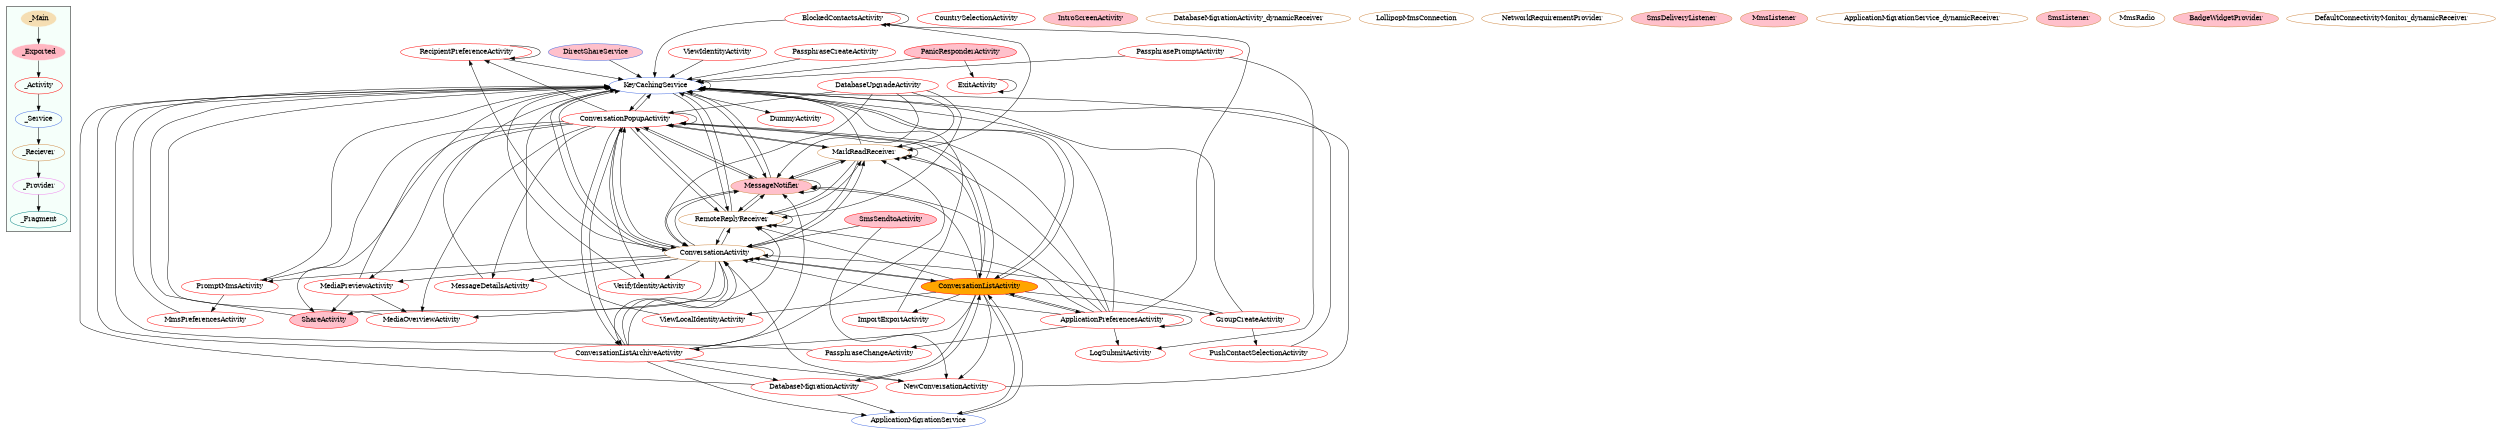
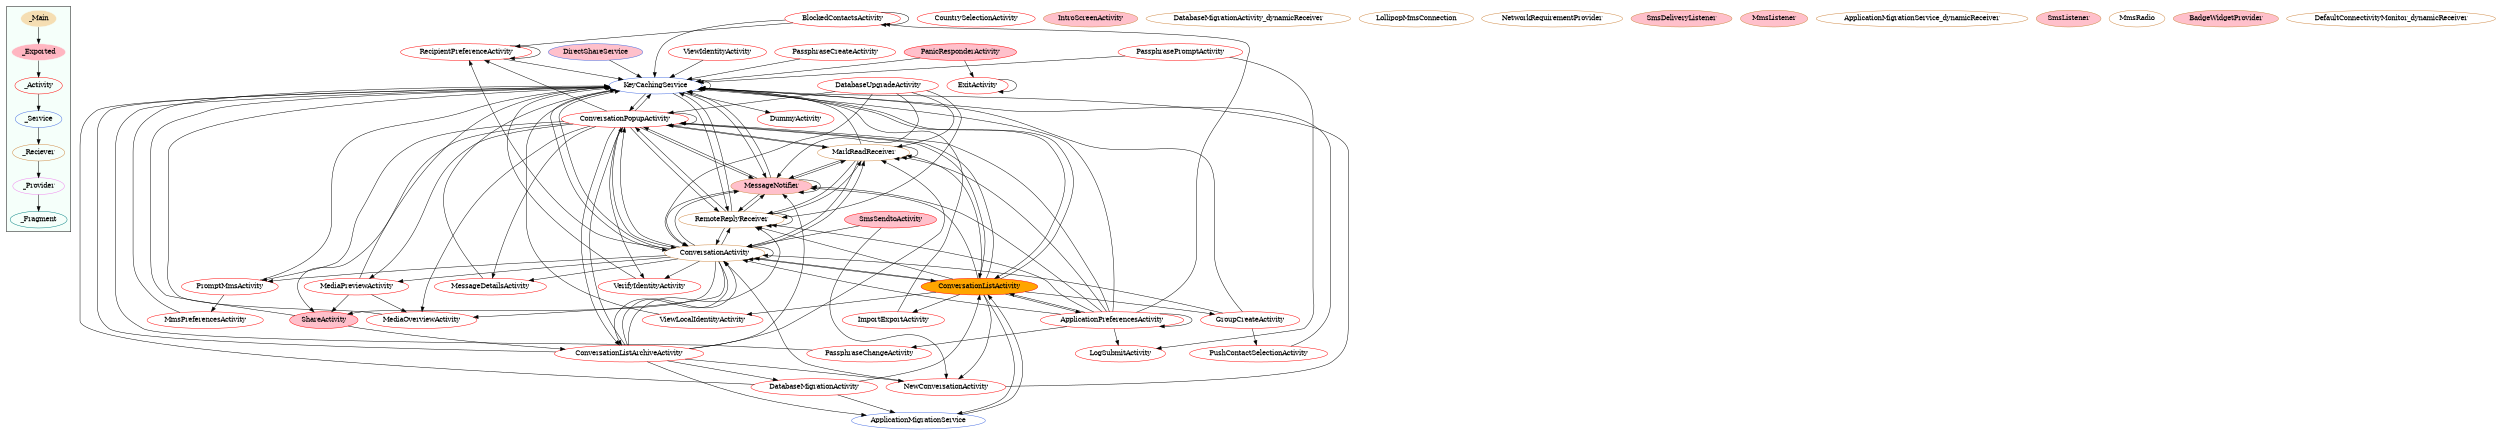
(1028, 55) -> (657, 34)
(846, 340) -> (449, 339)
(935, 360) -> none
